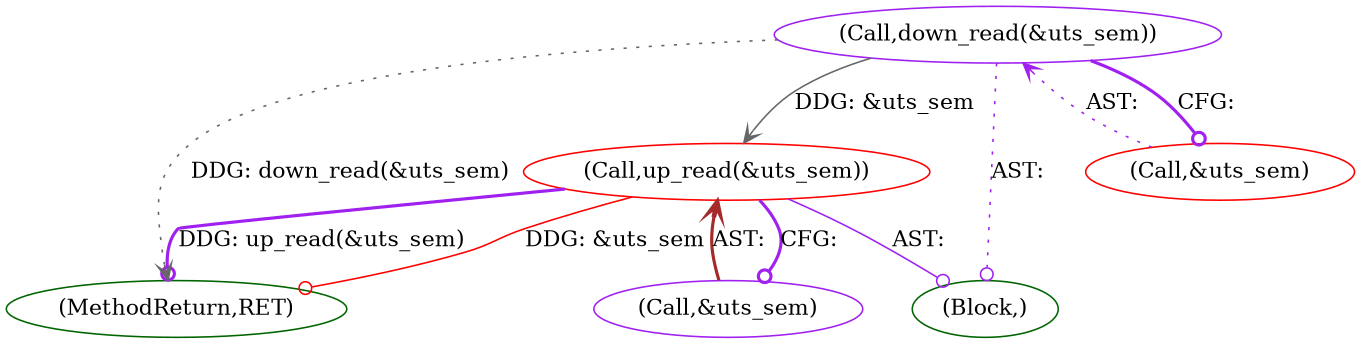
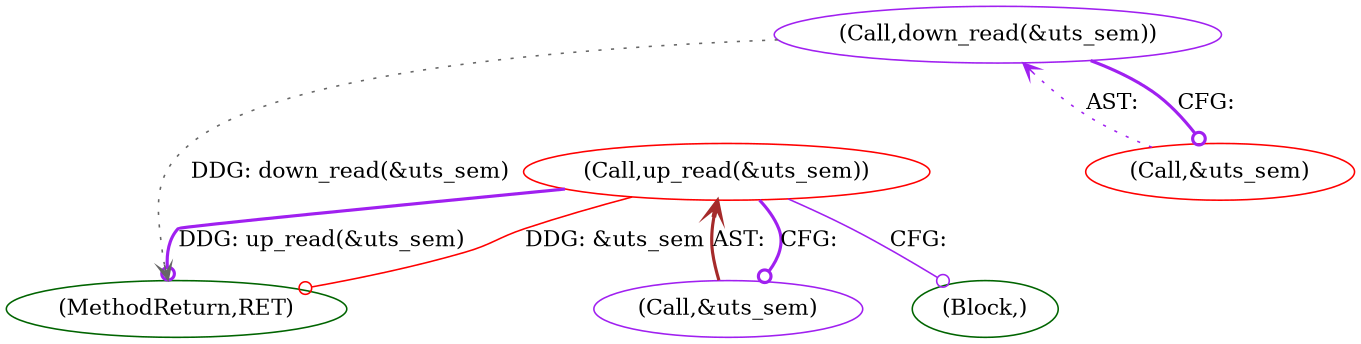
(806, 85) -> none
(992, 165) -> none
(922, 240) -> (922, 240)
